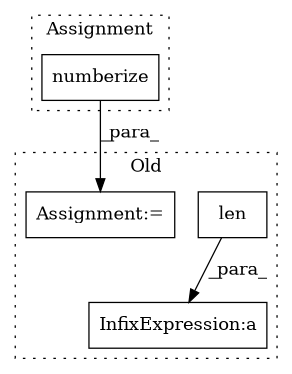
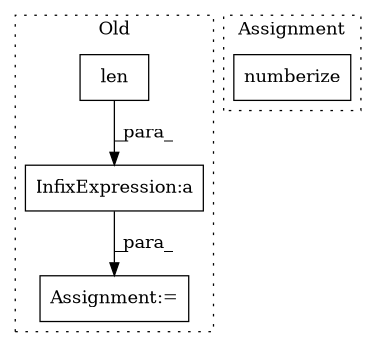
(100, 140) -> (114, 237)
